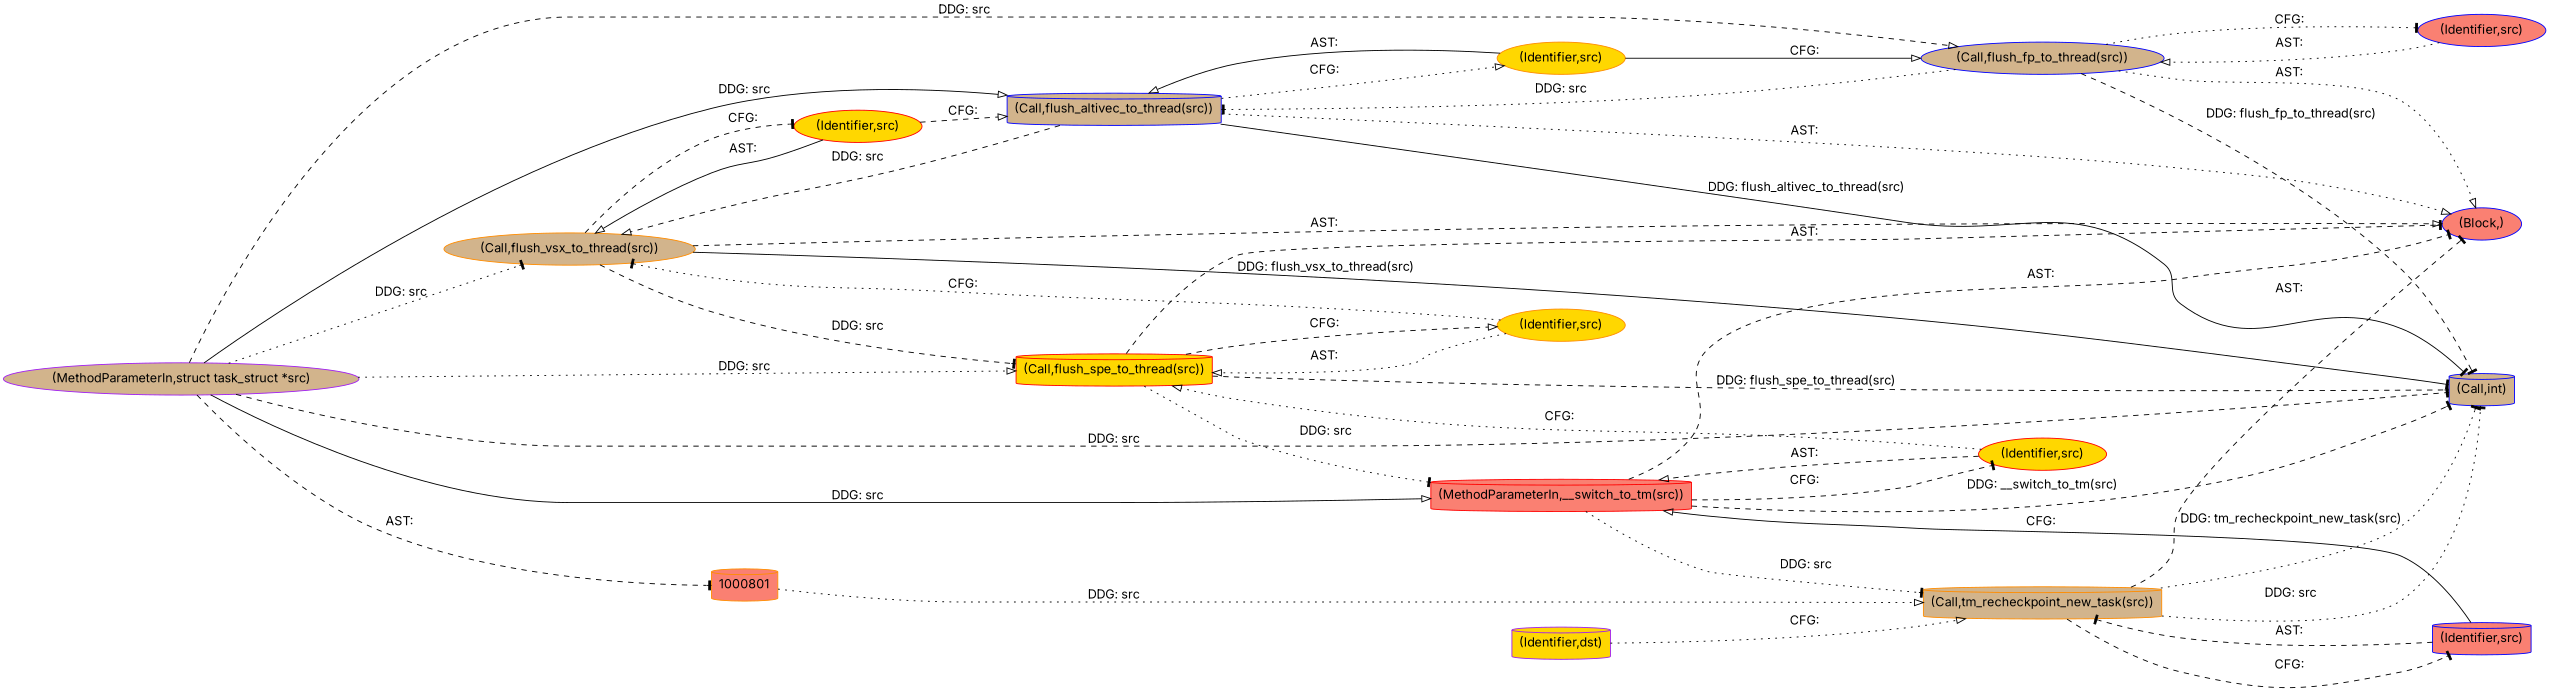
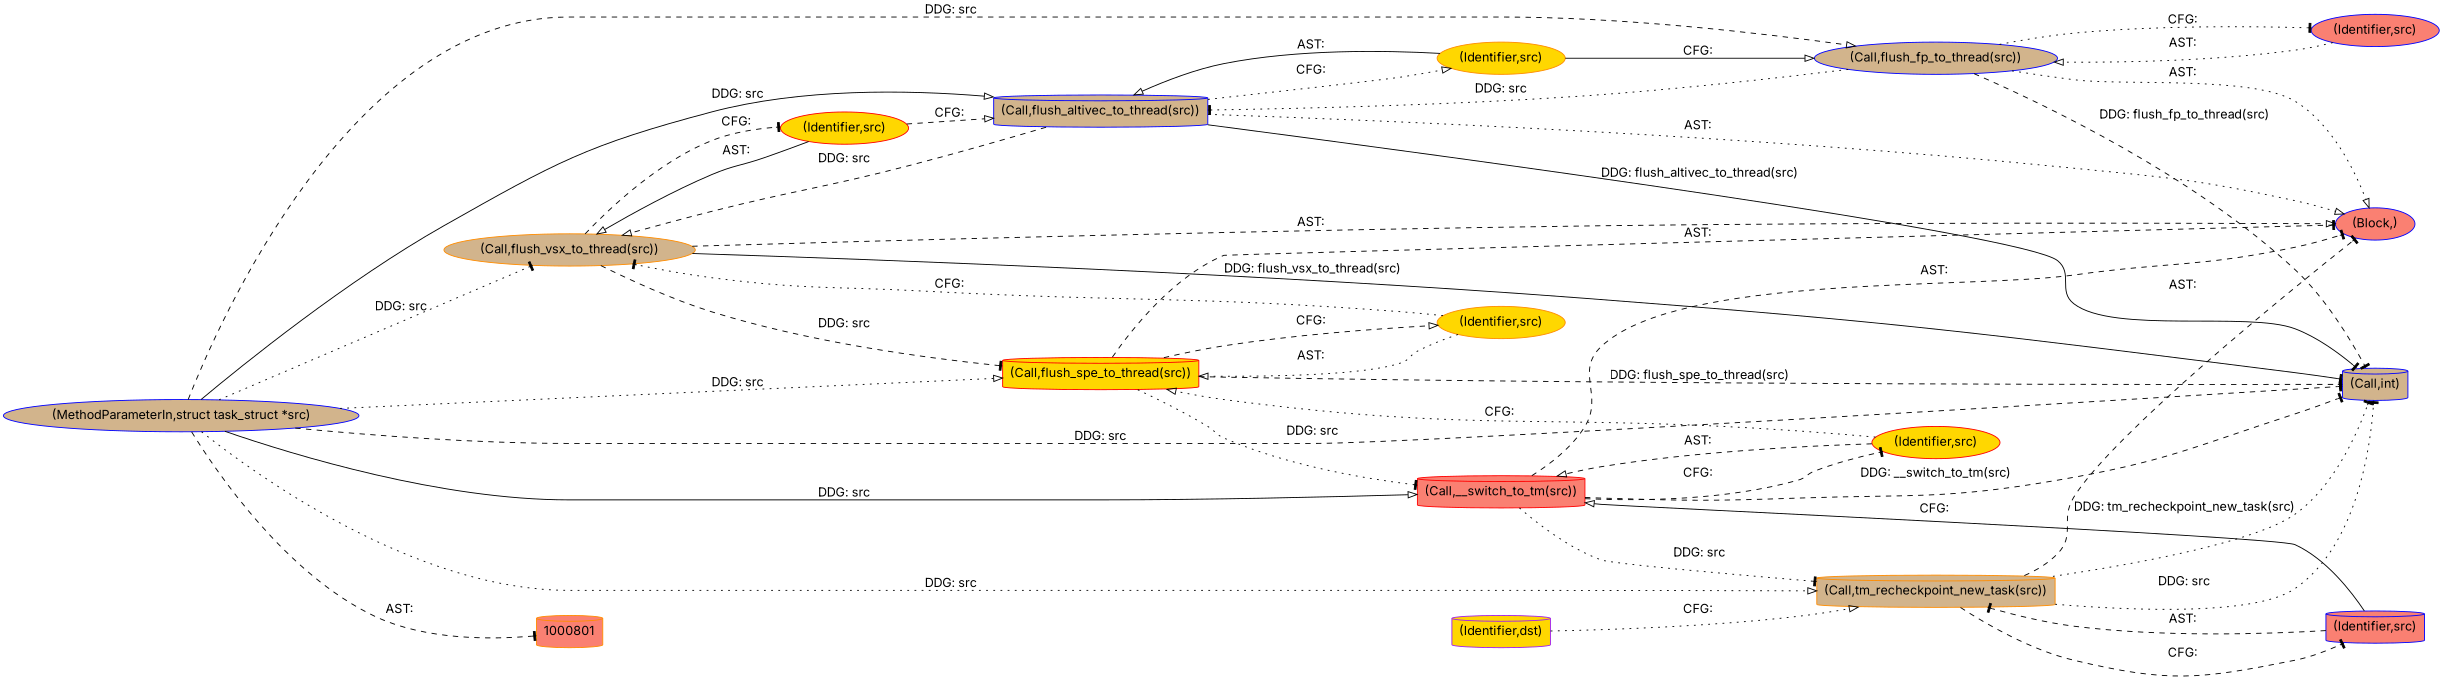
(181, 379) -> (181, 416)
(1561, 495) -> (1501, 492)
(1346, 602) -> (985, 590)
